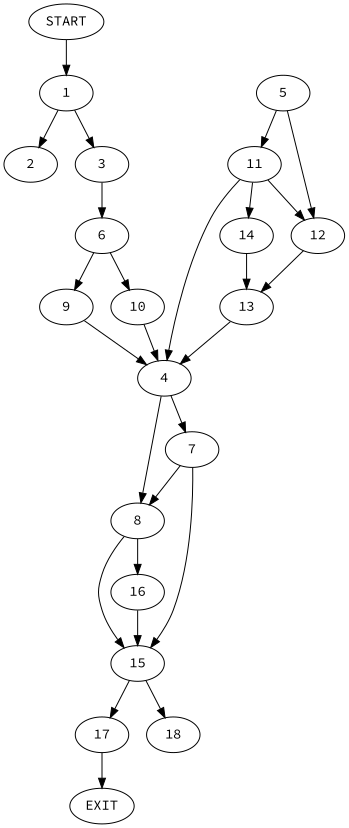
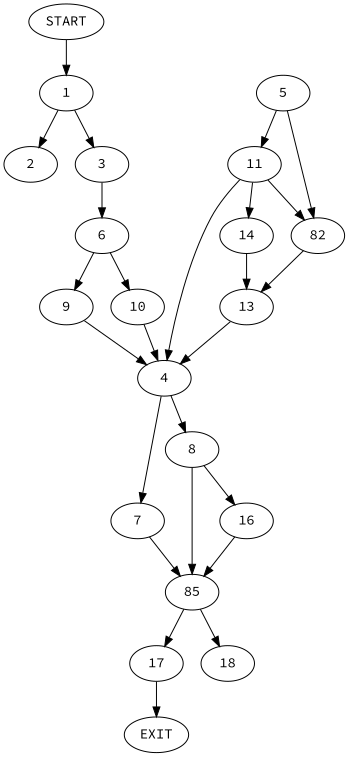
(318, 236) -> (318, 236)
(168, 481) -> none
(138, 663) -> (192, 592)
